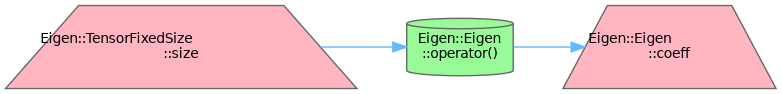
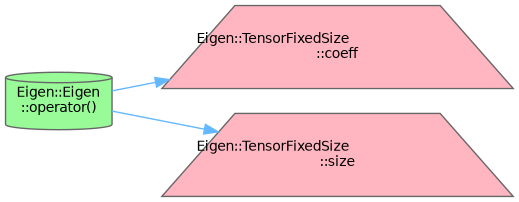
(356, 47) -> (158, 120)
(670, 47) -> (338, 47)
